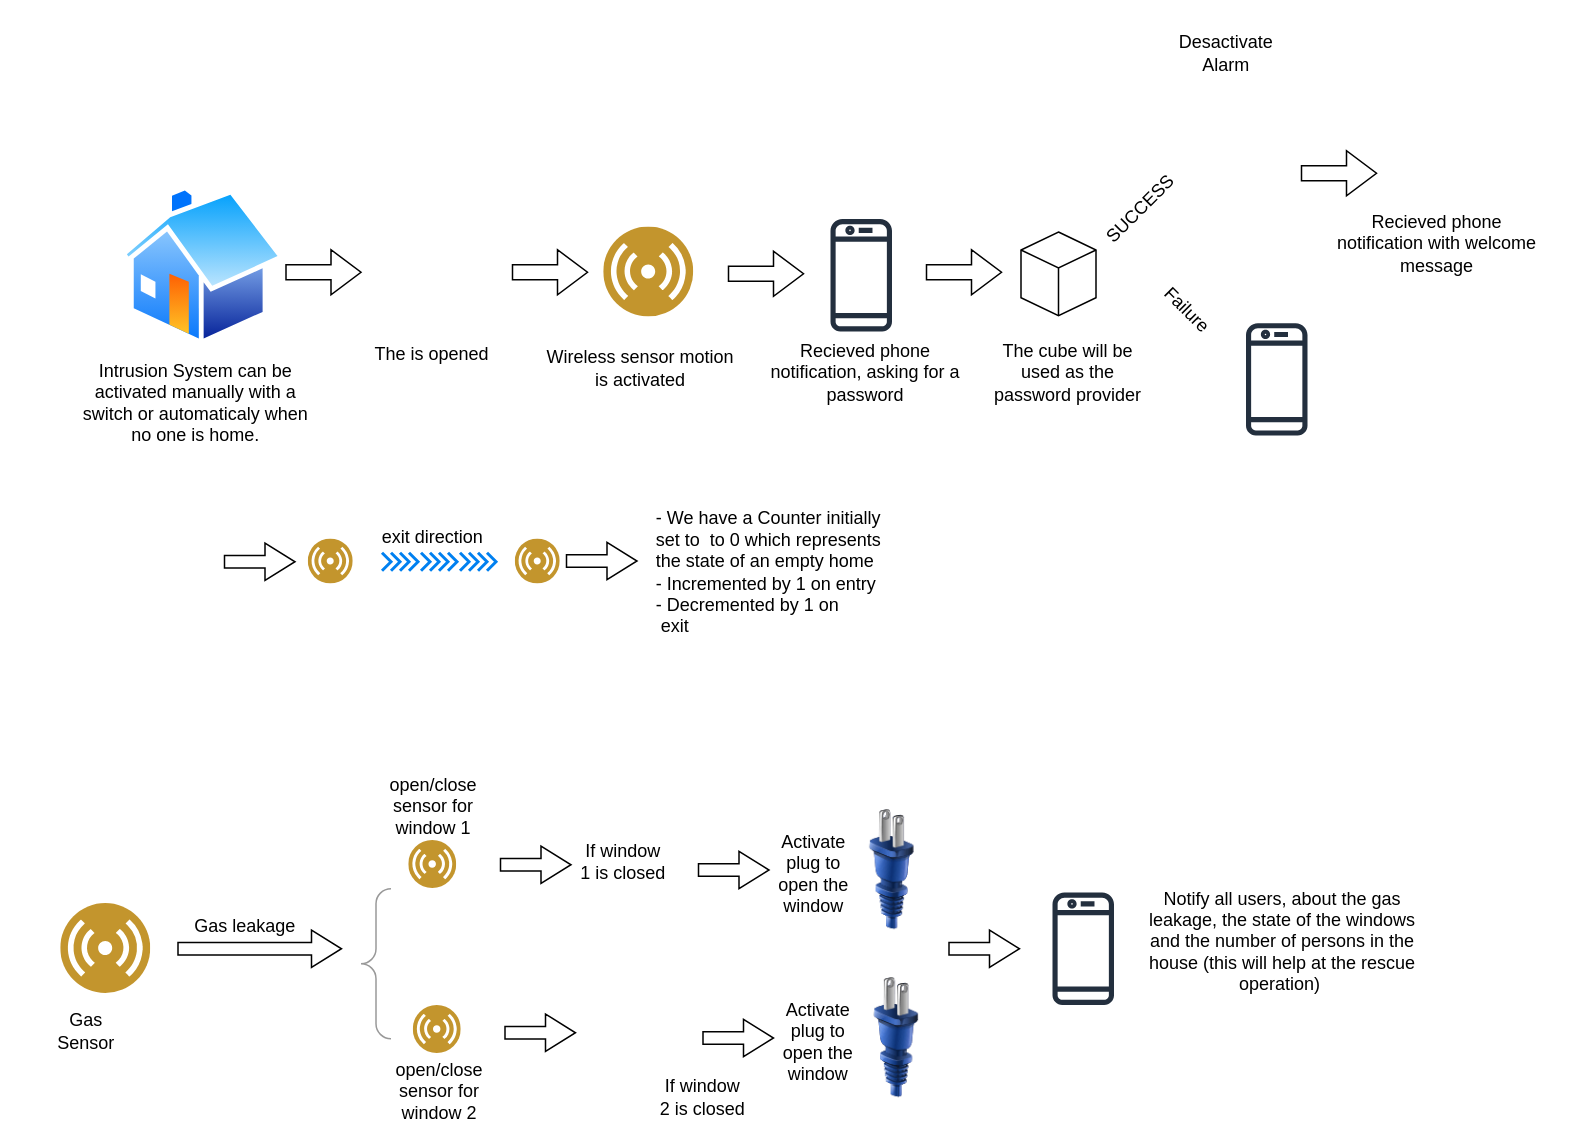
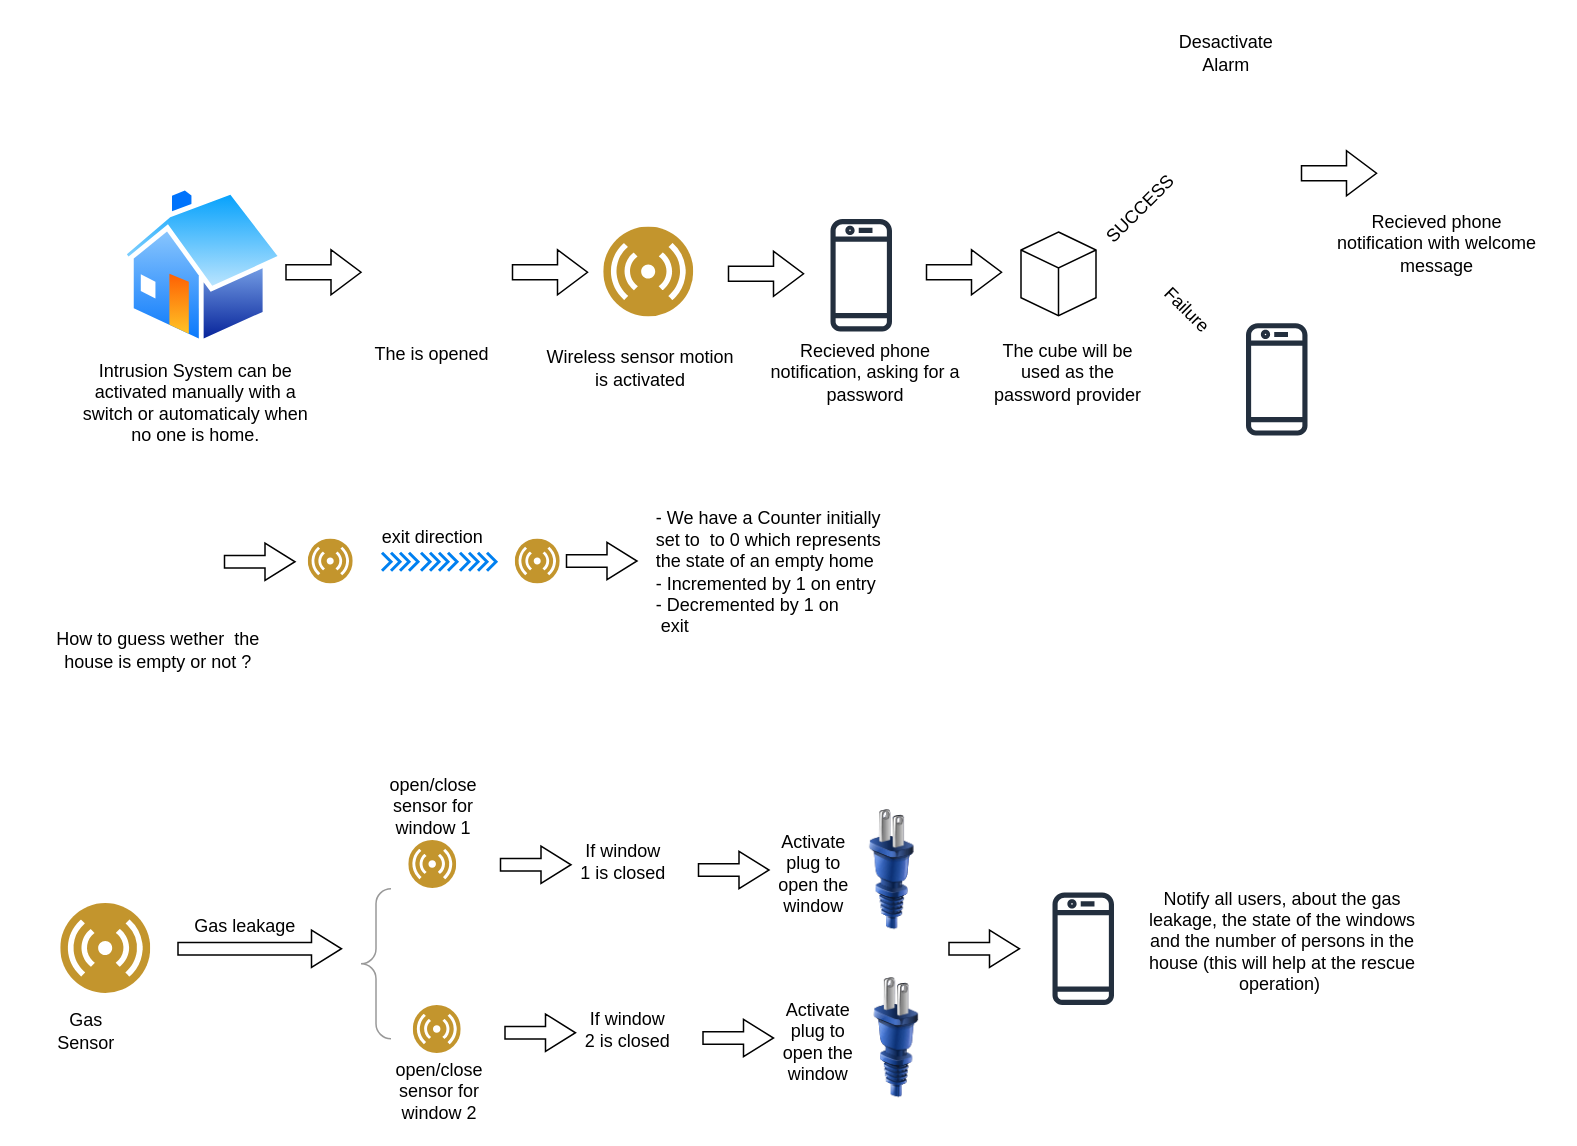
none -> (158, 650)
(703, 1097) -> (628, 1029)
